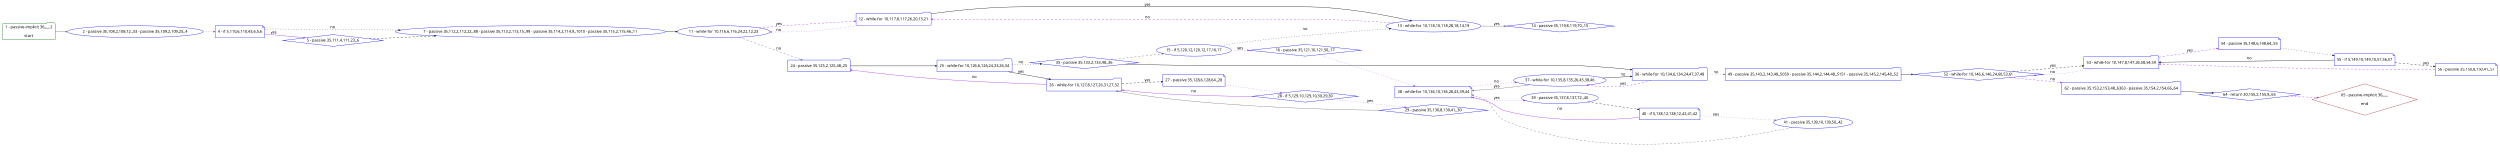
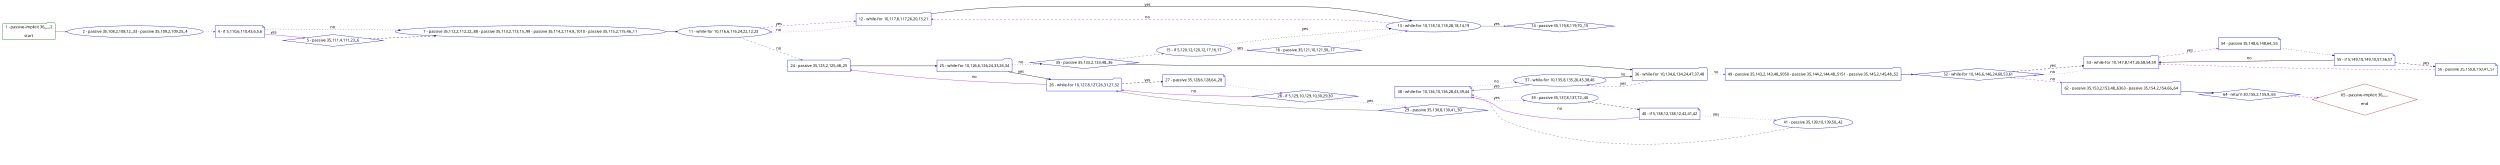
(1305, 29) -> (1305, 29)
(1366, 70) -> (1366, 39)
